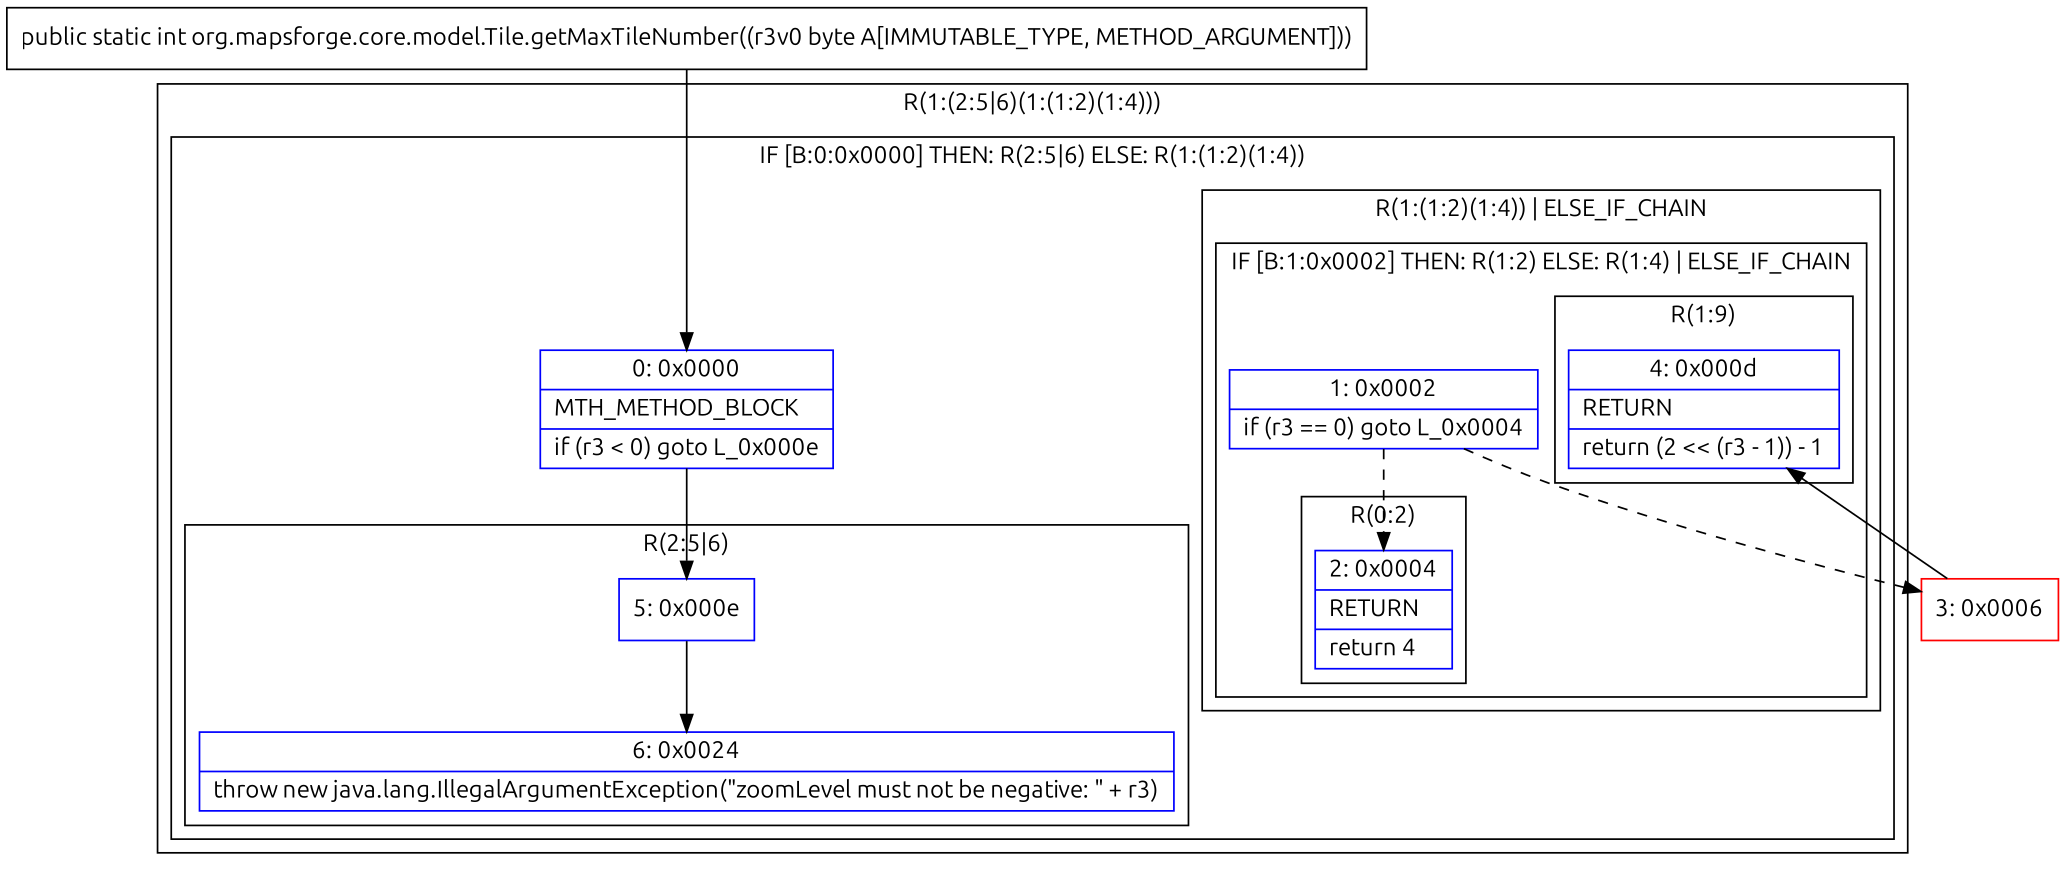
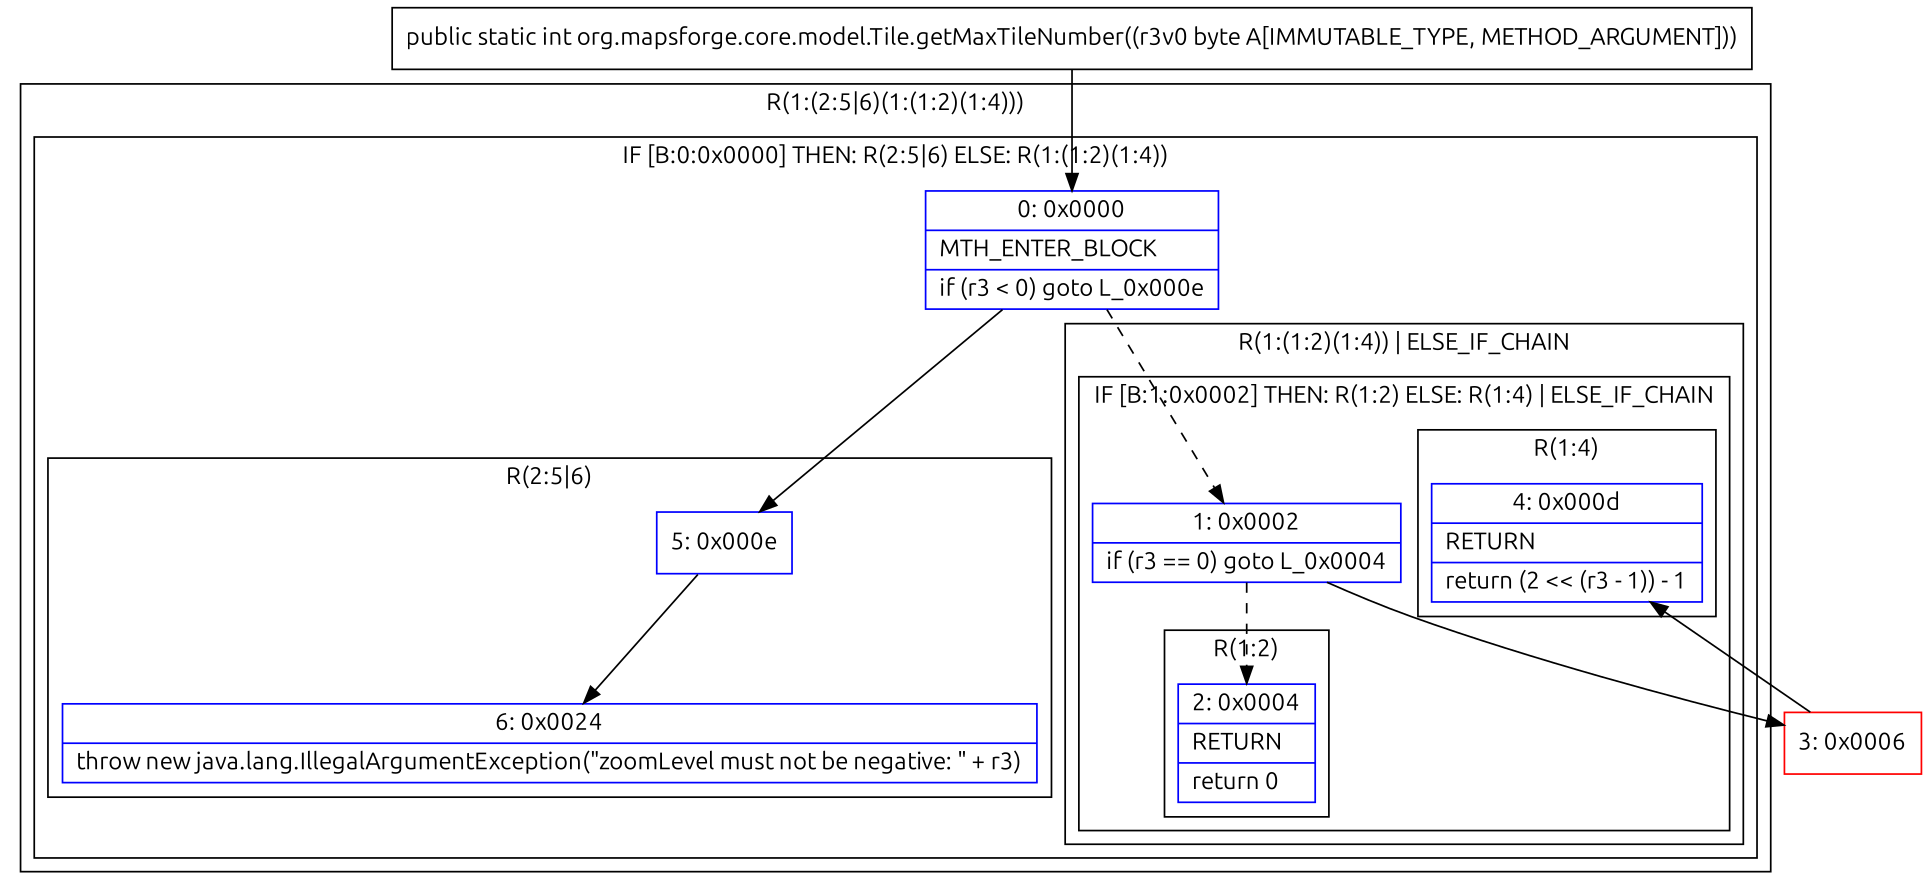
(1704, 316) -> (1567, 450)
none -> (1161, 399)
(676, 408) -> (1048, 249)
(1384, 516) -> (1247, 650)
(1681, 526) -> (1544, 660)
(1373, 648) -> (1236, 782)
